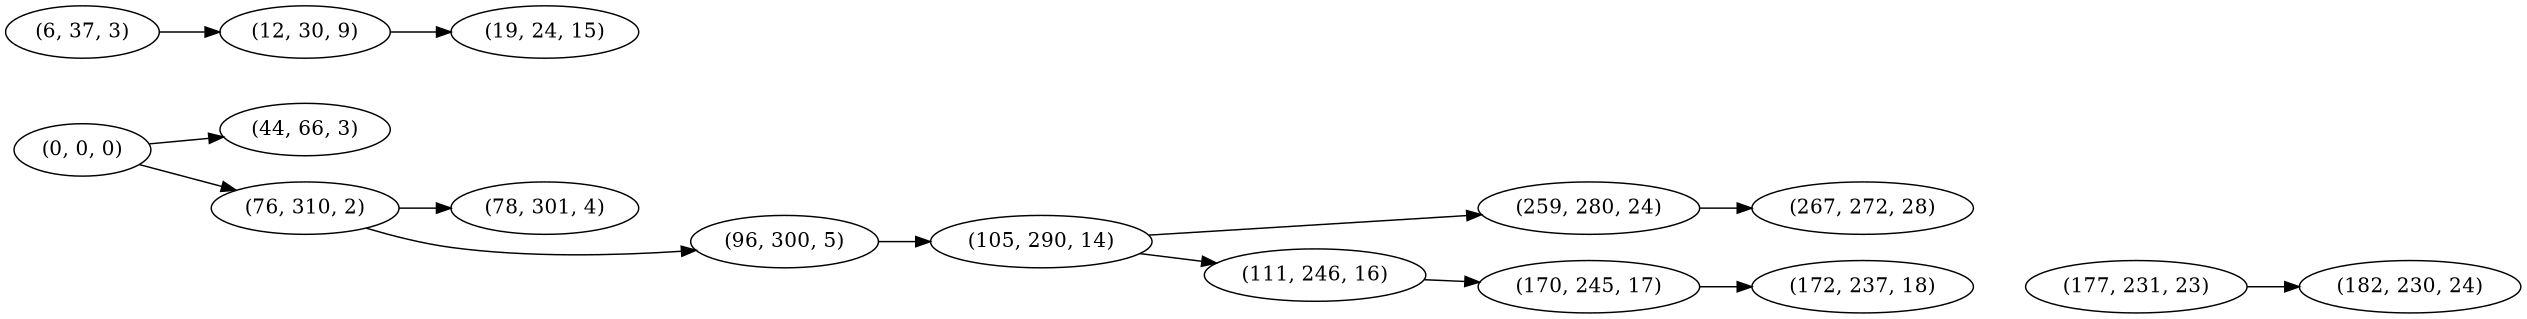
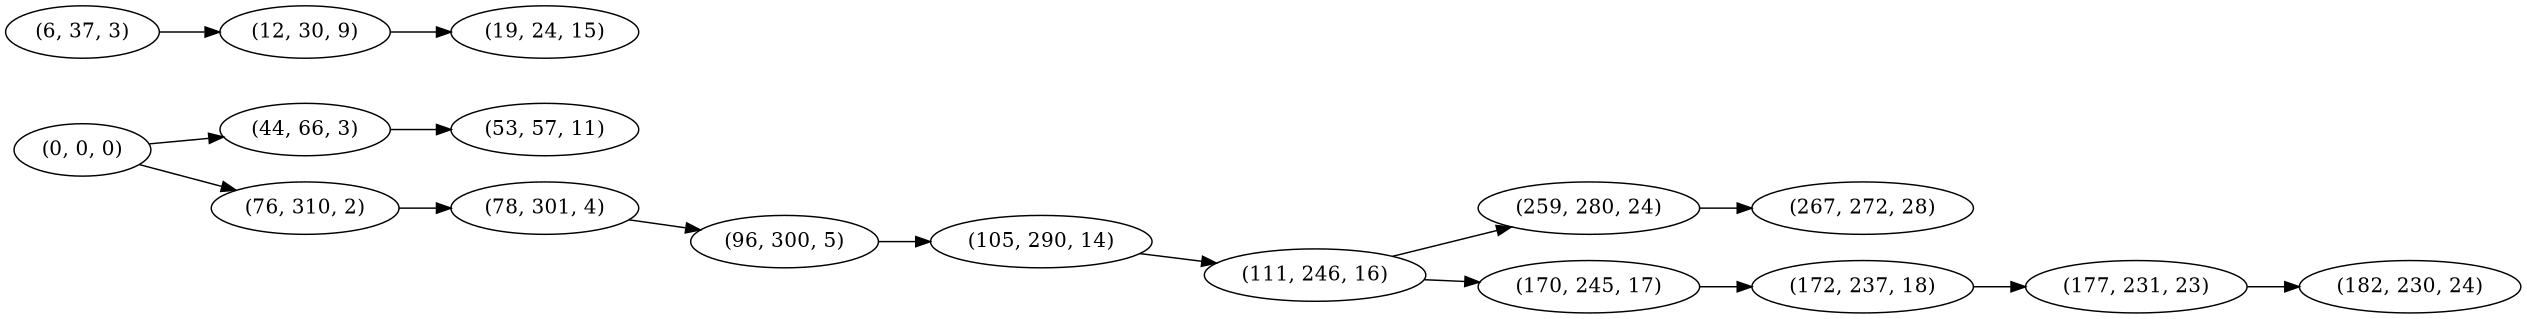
none -> (545, 130)
(1308, 225) -> (1445, 243)
(523, 254) -> (657, 224)
none -> (1992, 287)
